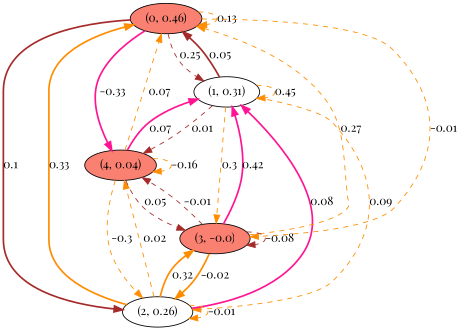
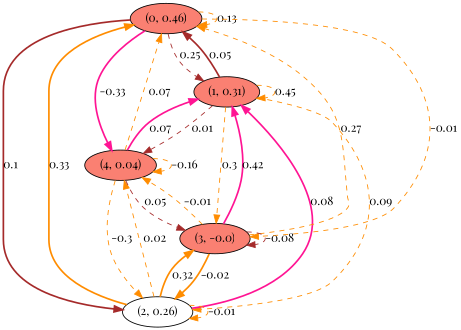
(227, 92) -> (227, 92)
(177, 201) -> (177, 201)
